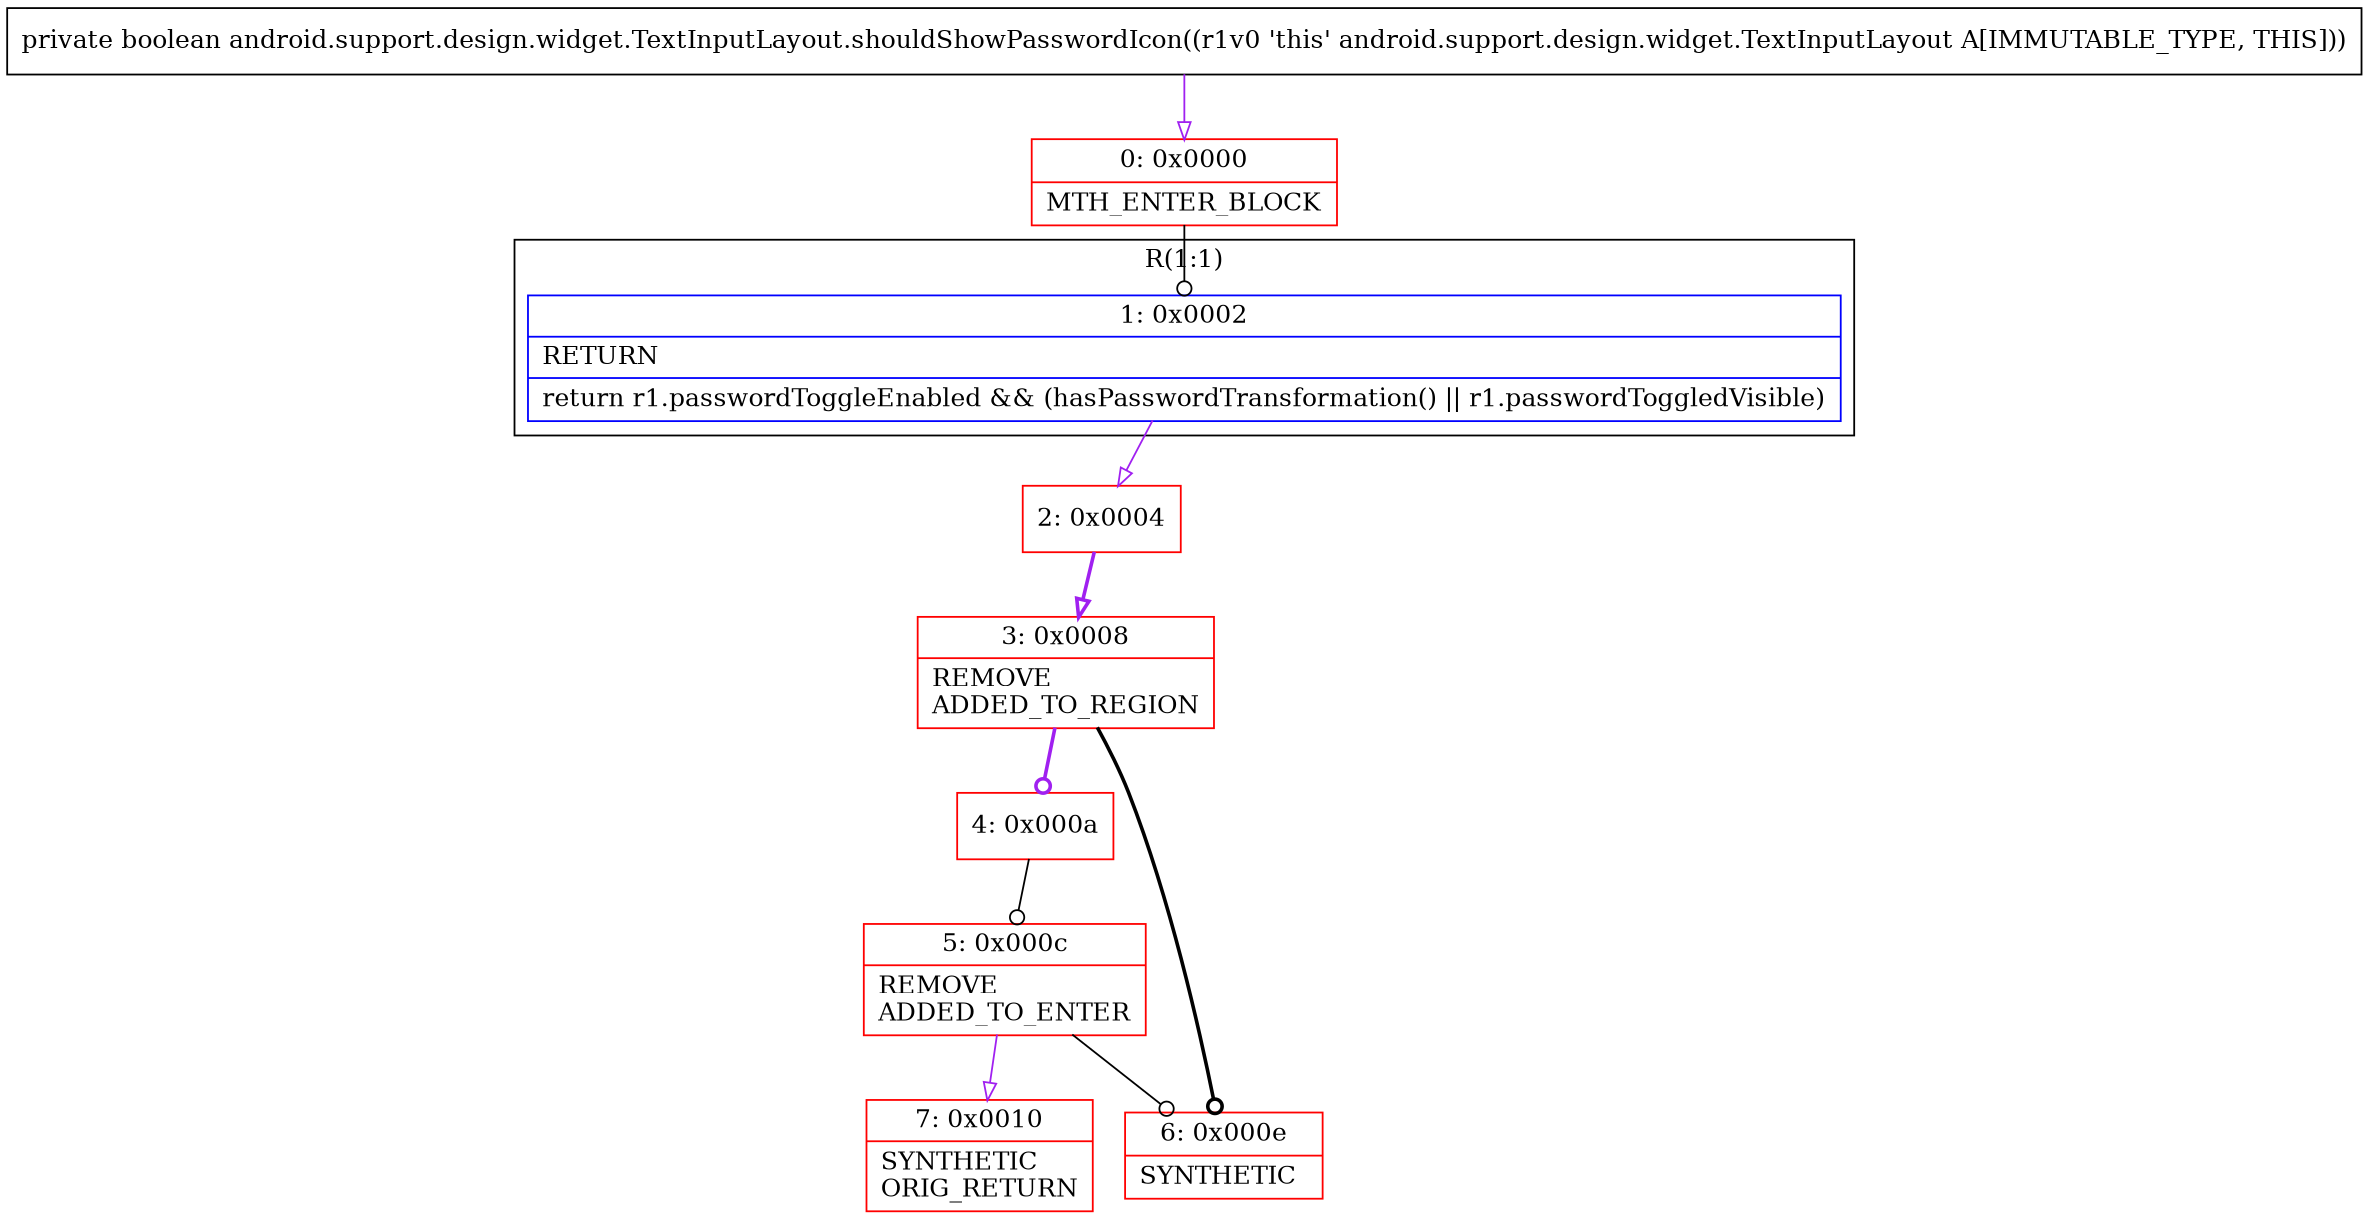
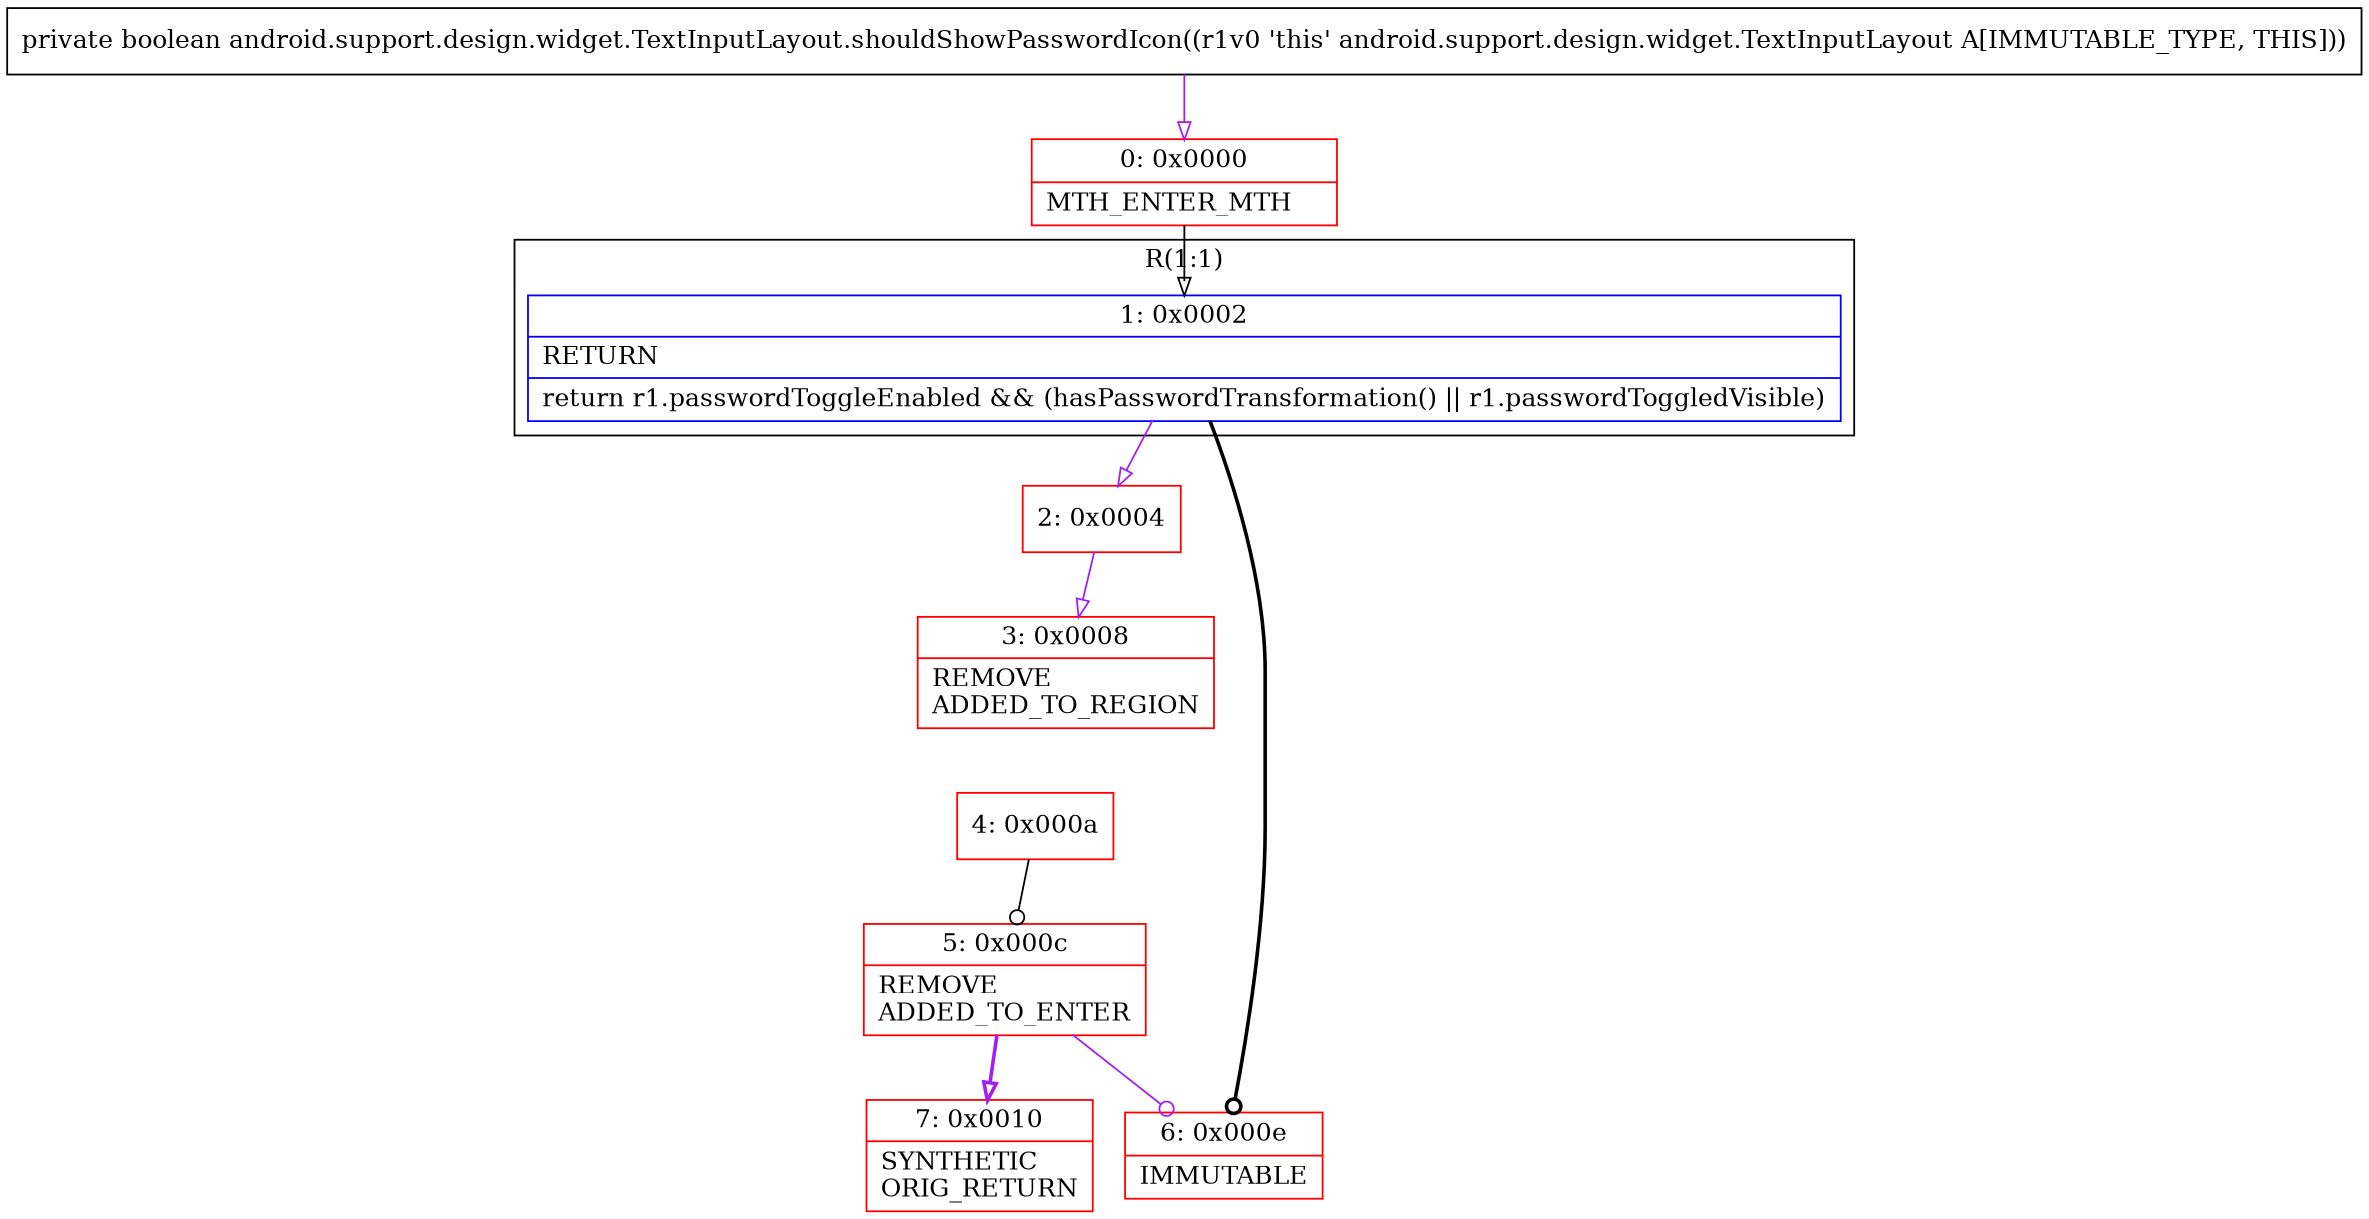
(1184, 203) -> (1169, 203)
(1184, 253) -> (1184, 253)
(1089, 576) -> (1089, 576)
(1050, 753) -> none
(1167, 909) -> (1265, 757)
(994, 1059) -> (994, 1059)
(1116, 1069) -> (1116, 1069)
(1218, 1176) -> (1224, 1176)
